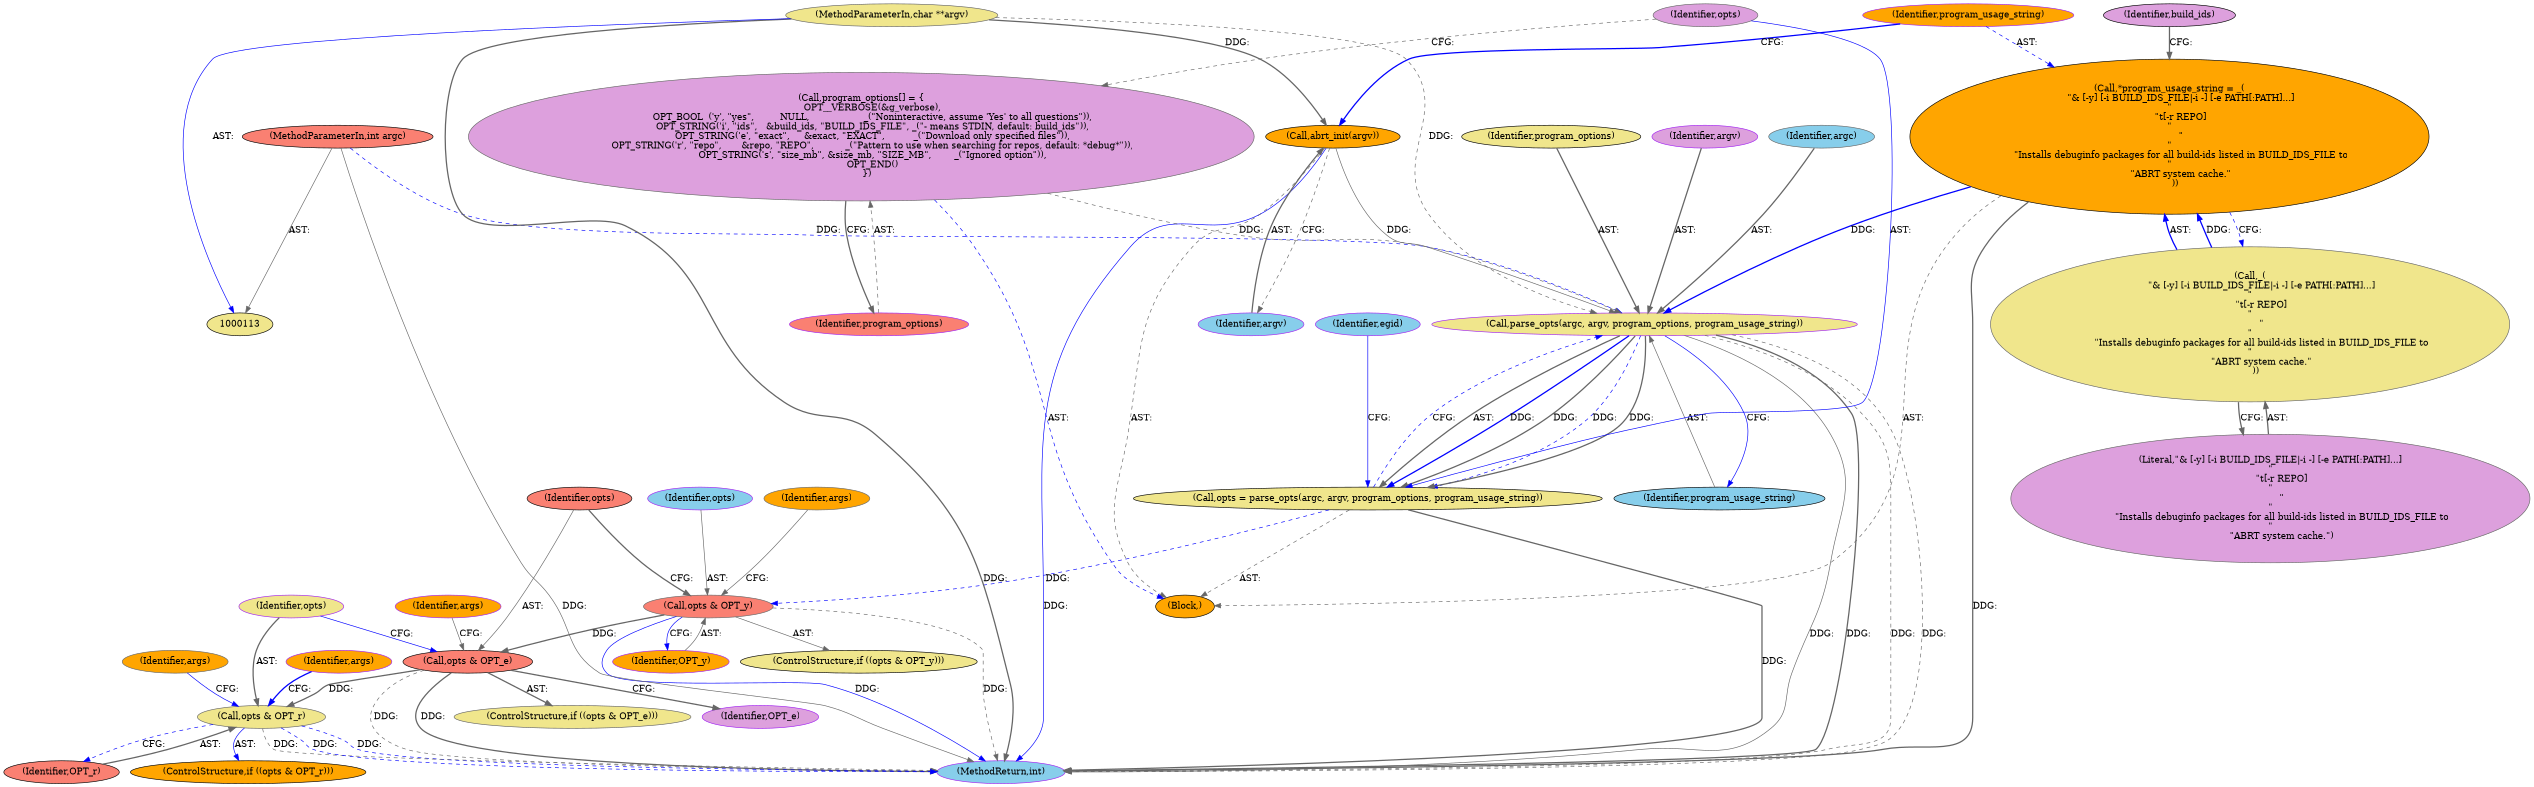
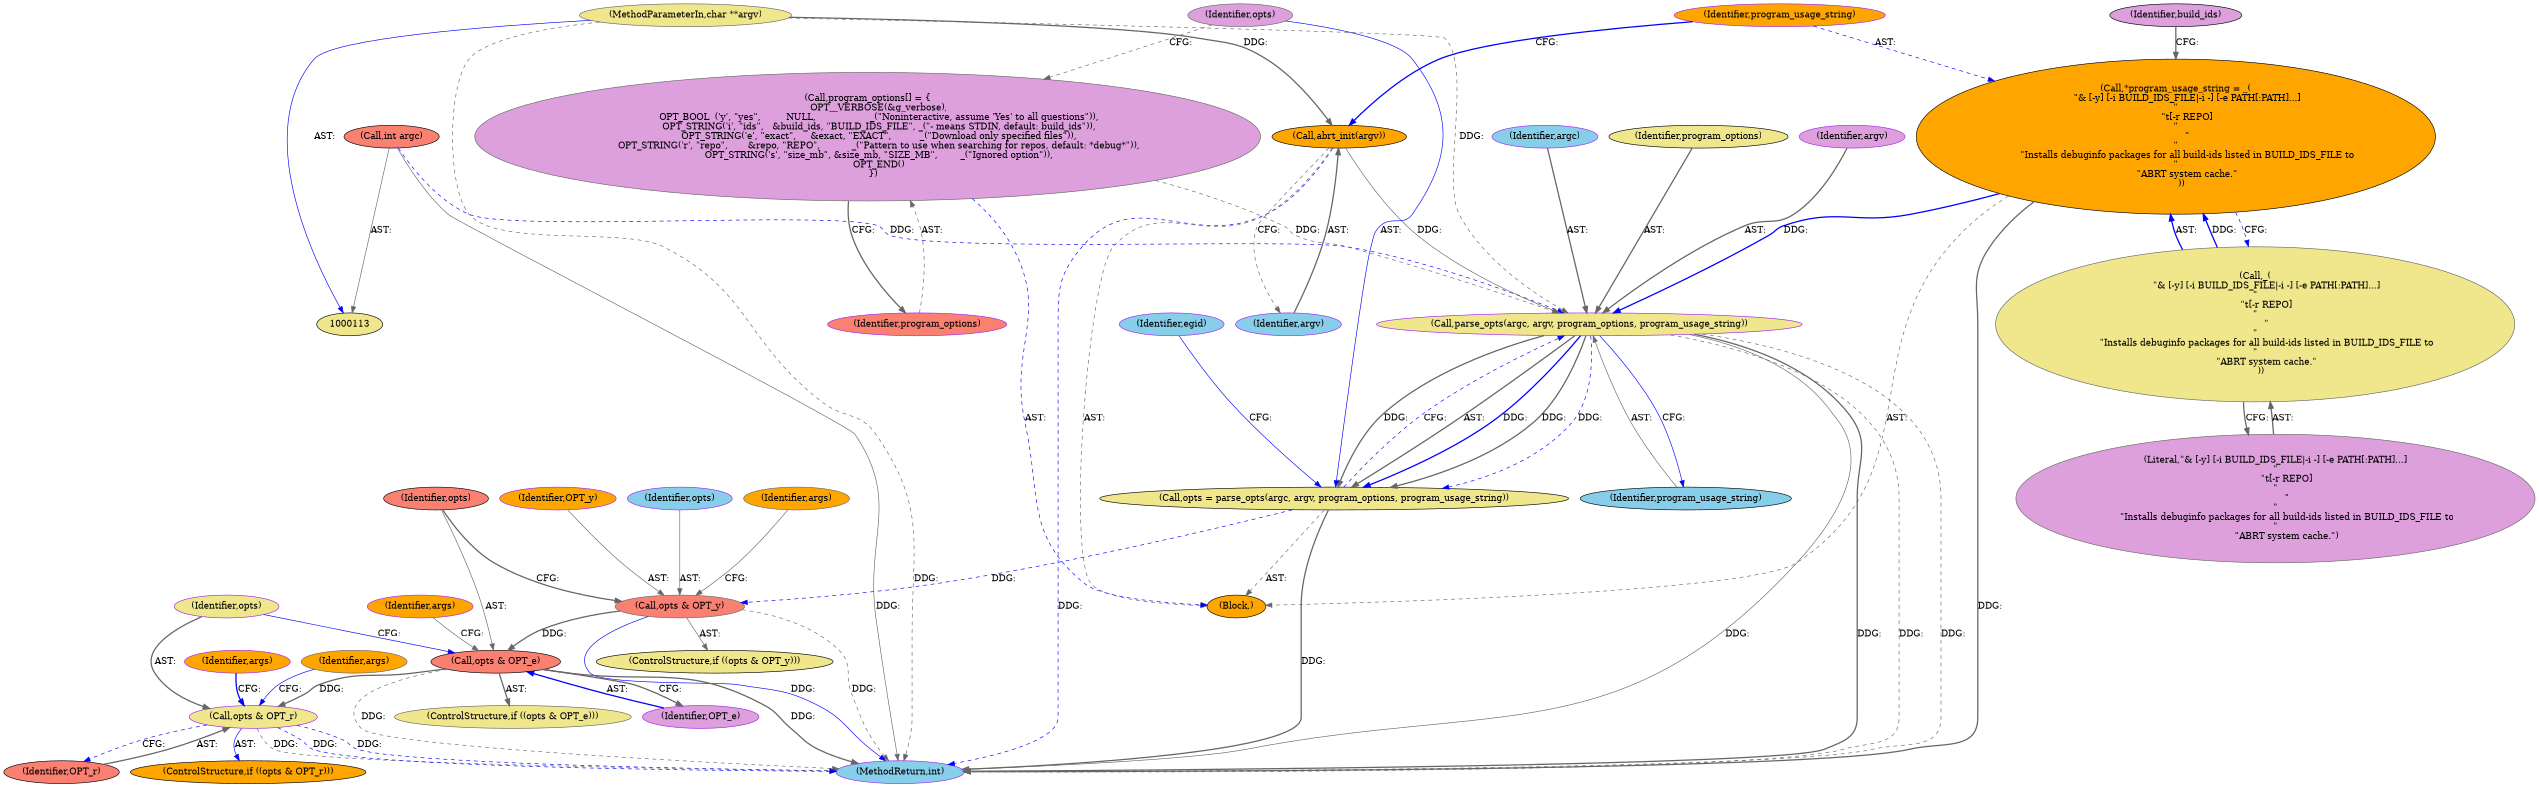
(338, 137) -> (392, 137)
(1822, 137) -> (1545, 137)
(643, 236) -> (712, 280)
(1054, 379) -> (1058, 393)
(670, 628) -> none
none -> (598, 692)
(261, 717) -> (253, 717)
